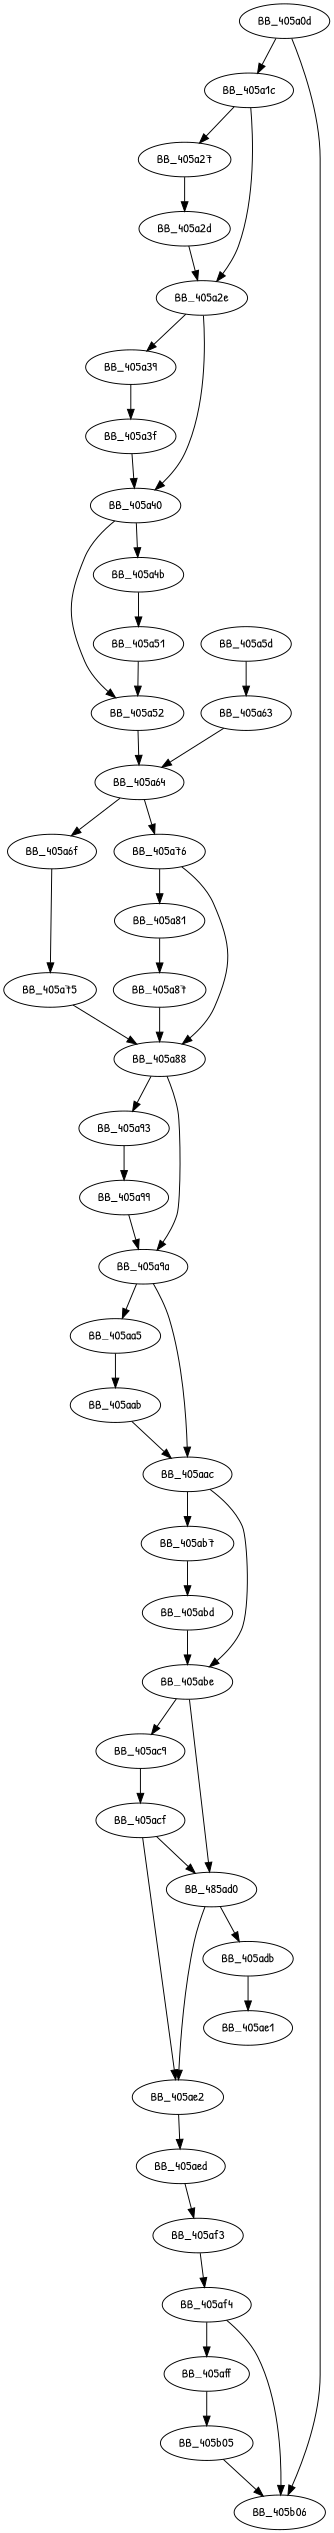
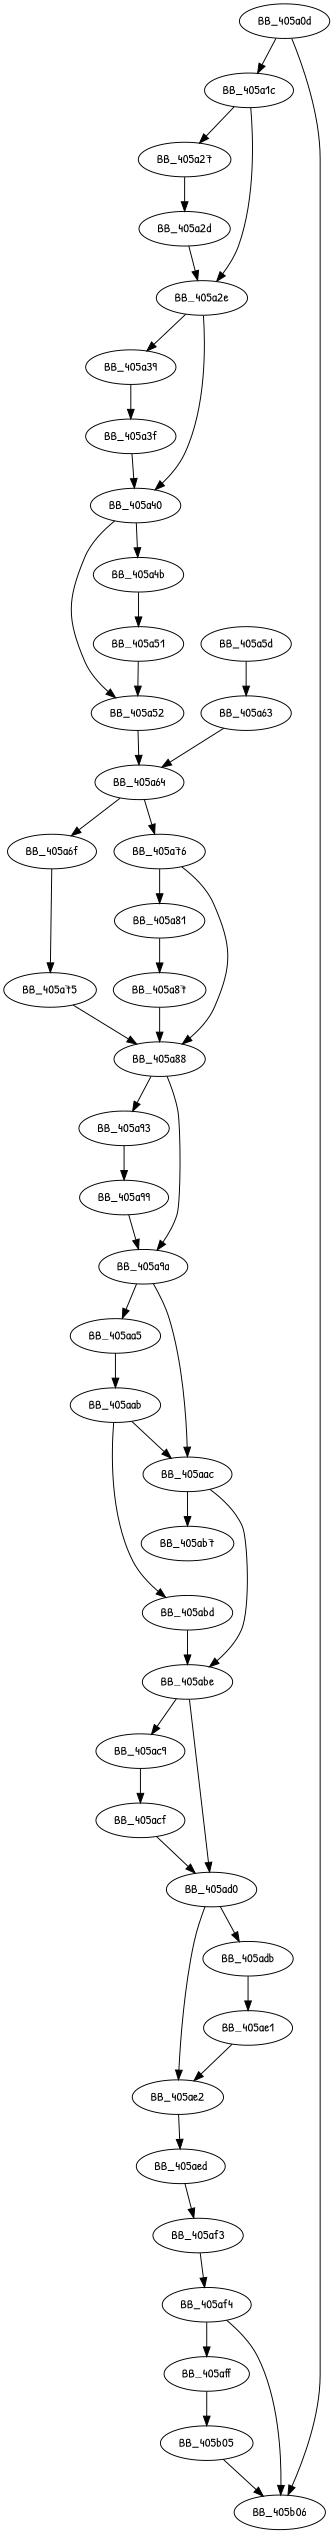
(188, 1573) -> (117, 1513)
(212, 1890) -> (212, 1890)
(158, 1954) -> (217, 2059)
